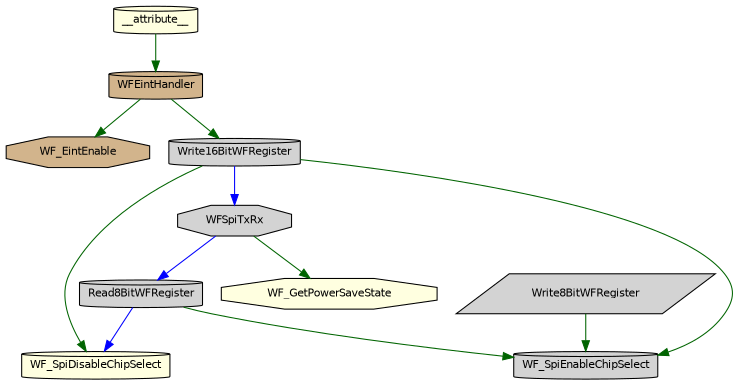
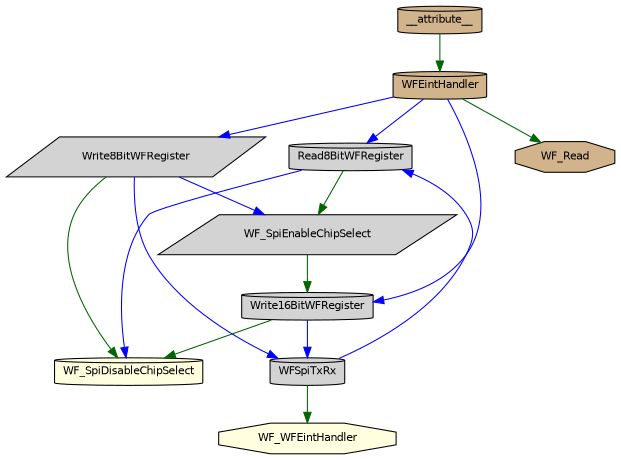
(156, 20) -> (440, 20)
(191, 115) -> (479, 223)
none -> (311, 116)
none -> (400, 118)
(78, 152) -> (565, 157)
(575, 206) -> (307, 268)
(235, 221) -> (307, 372)
none -> (69, 262)
none -> (172, 286)
(329, 294) -> (307, 438)
(586, 327) -> (226, 198)
(586, 365) -> (307, 235)
